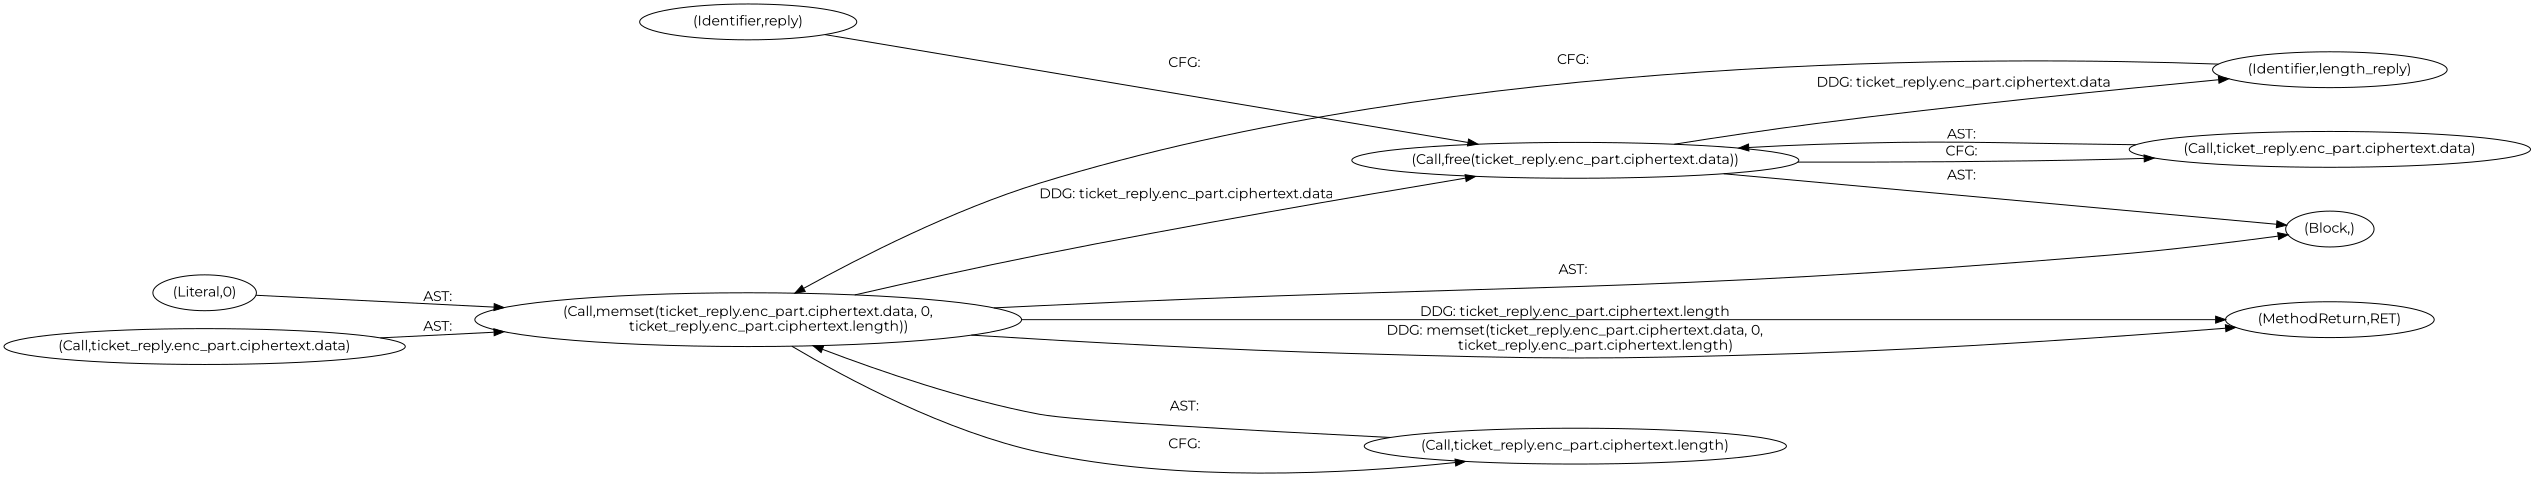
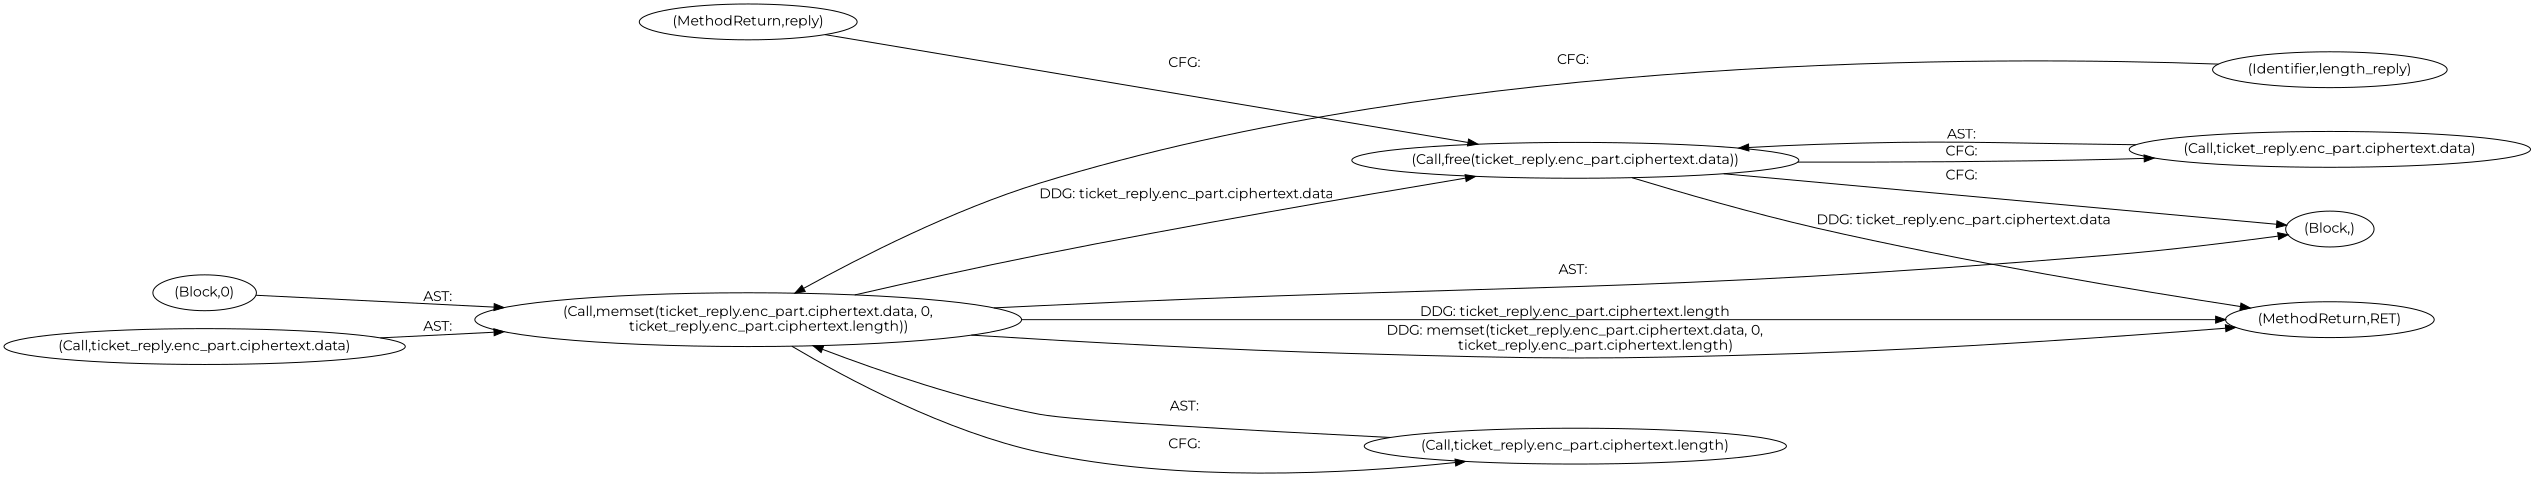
(748, 22) -> (748, 22)
(1946, 108) -> (1934, 253)
(1964, 176) -> (1964, 176)
(205, 293) -> (205, 293)
